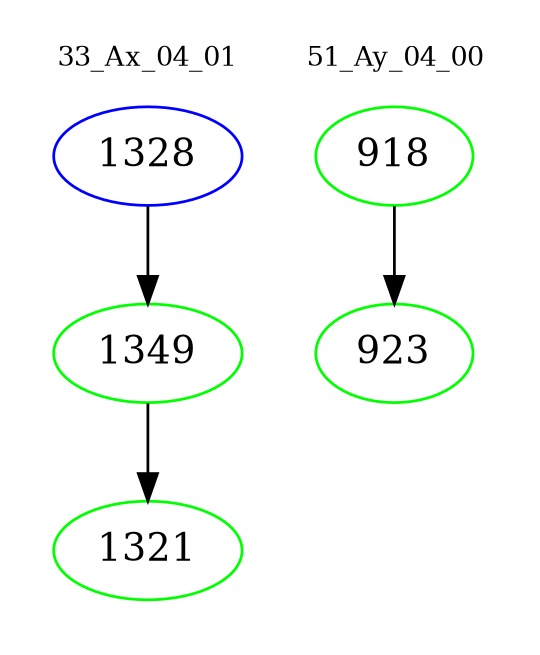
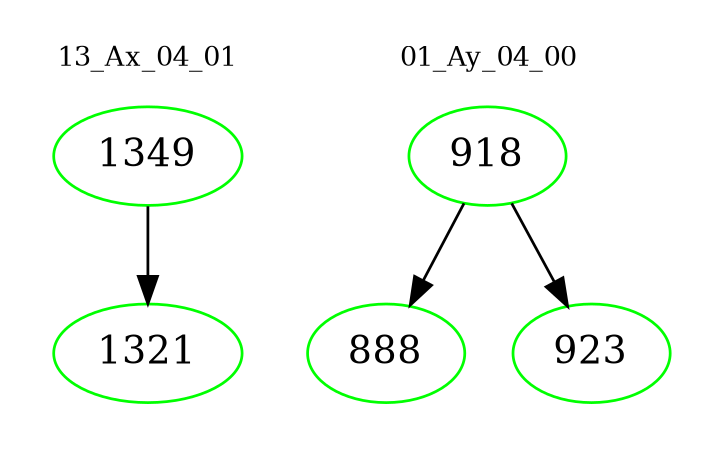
(148, 59) -> (148, 59)
(396, 59) -> (489, 59)
(148, 156) -> none
none -> (386, 353)
